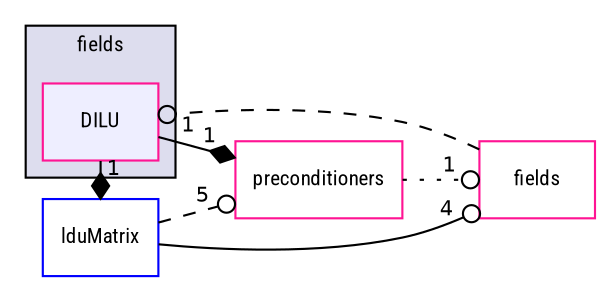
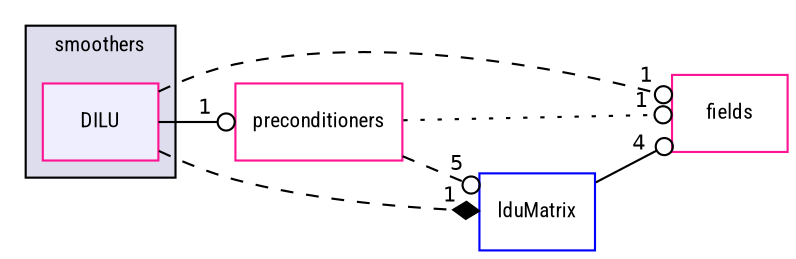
(101, 46) -> (101, 46)
(330, 112) -> (405, 53)
(189, 145) -> (189, 122)
(101, 165) -> (303, 194)
(188, 215) -> (433, 169)
